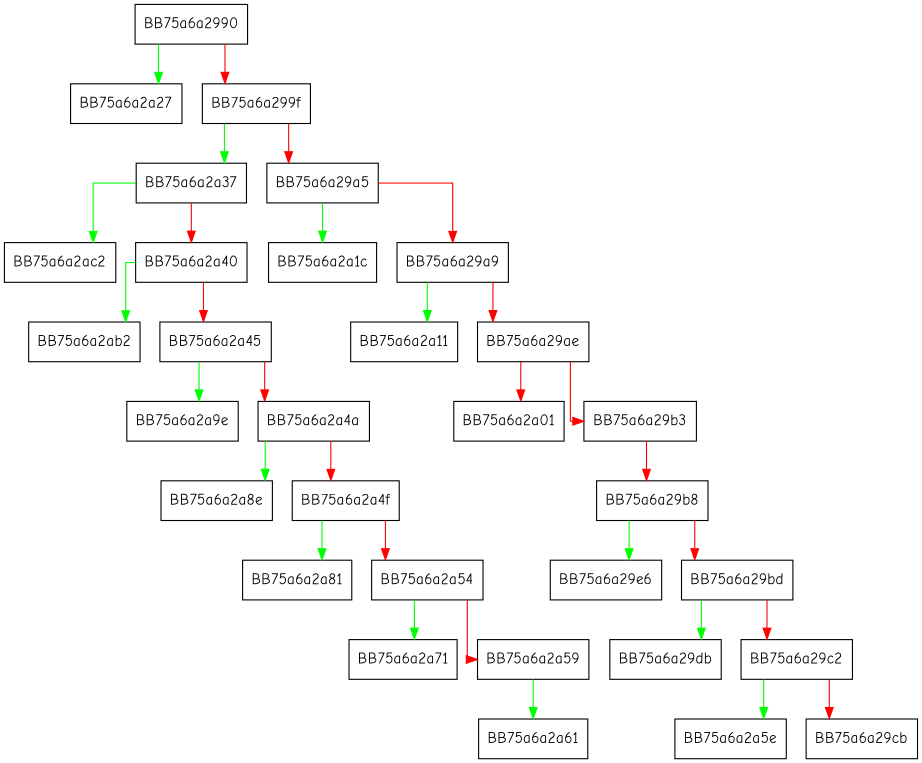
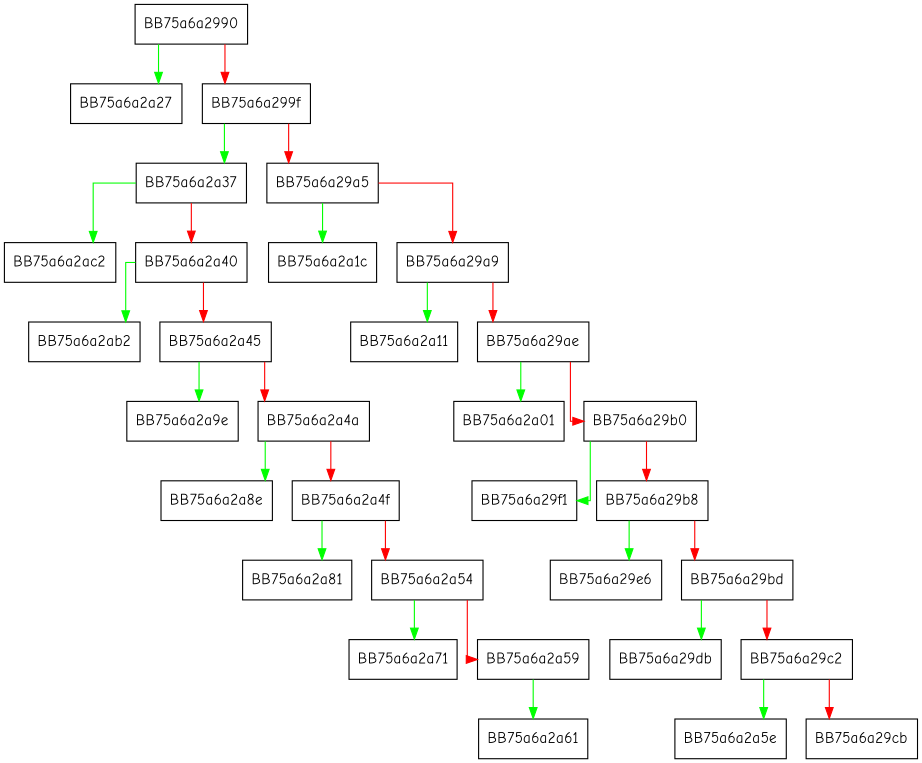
(521, 376) -> (521, 376)
(640, 421) -> (640, 421)
none -> (524, 501)
